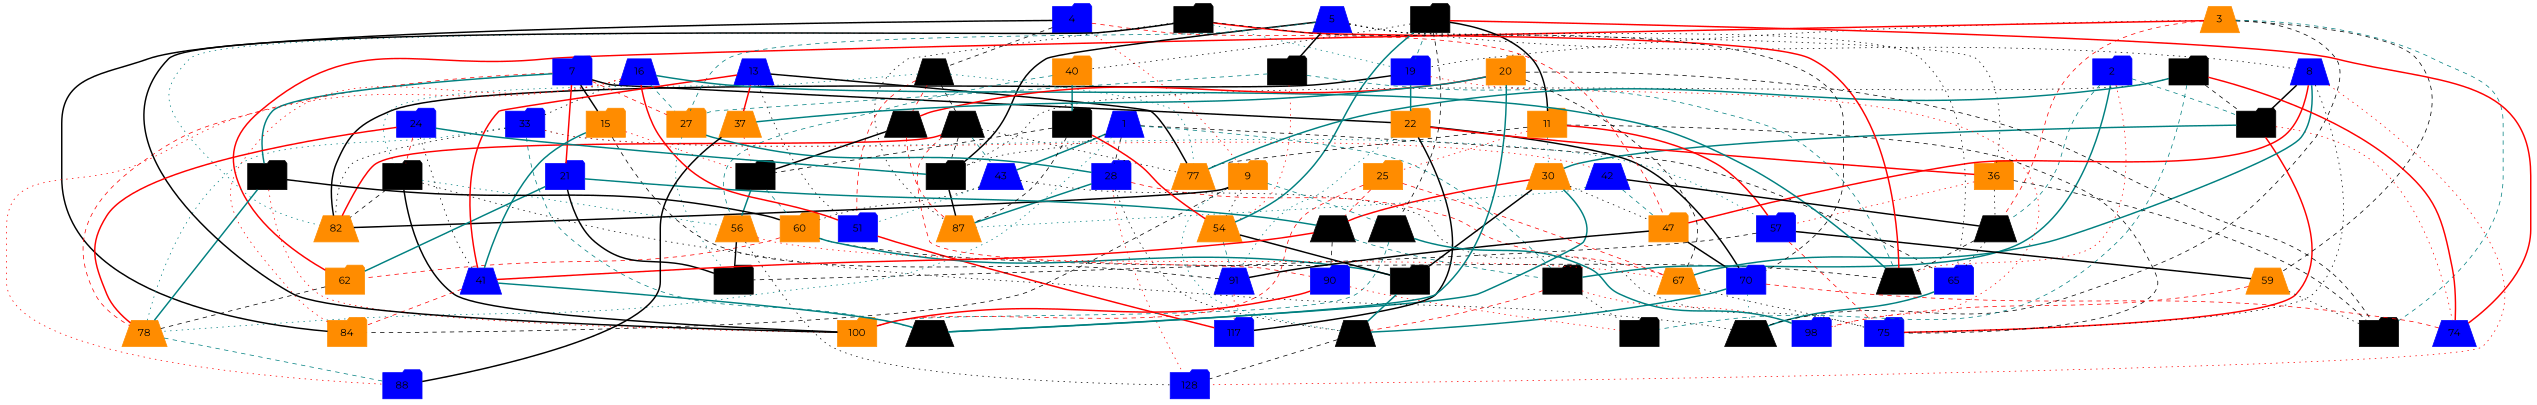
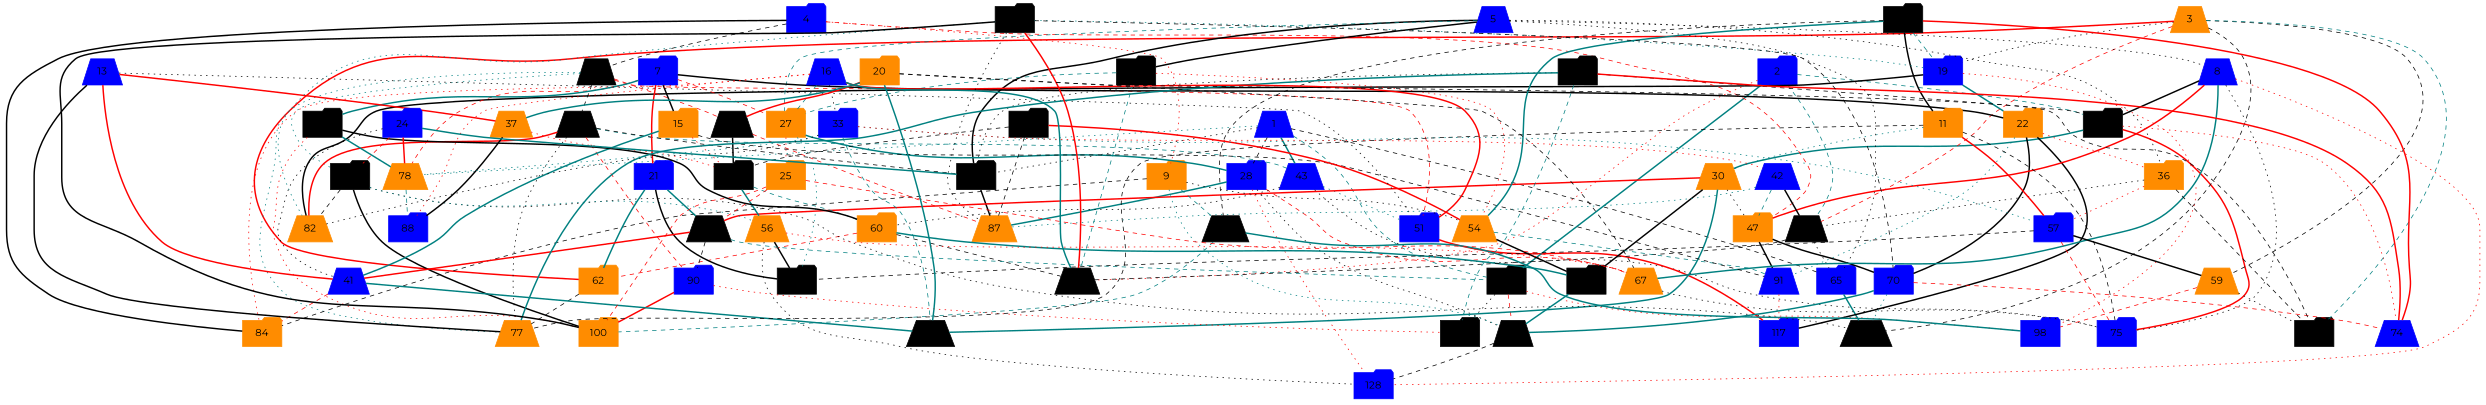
(1072, 72) -> none
(1456, 153) -> (786, 150)
(1743, 157) -> (2086, 148)
(726, 215) -> none
(243, 308) -> (555, 309)
